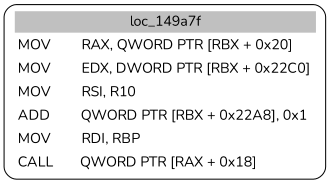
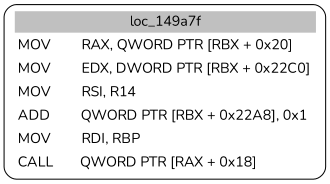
(77, 92) -> (77, 92)
